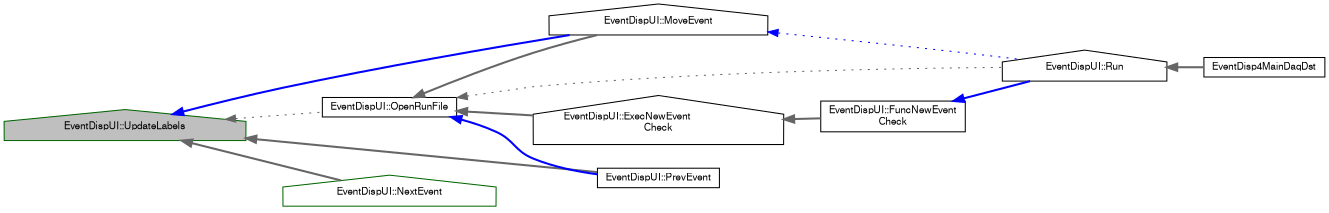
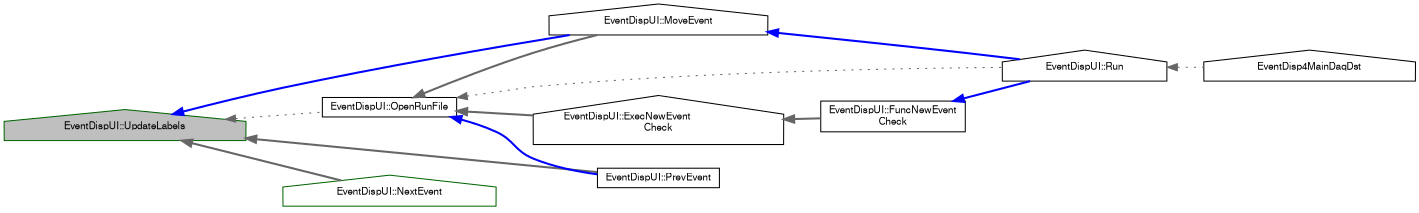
(899, 46) -> (899, 46)
(1191, 67) -> (1191, 67)
(1264, 67) -> (1310, 67)
